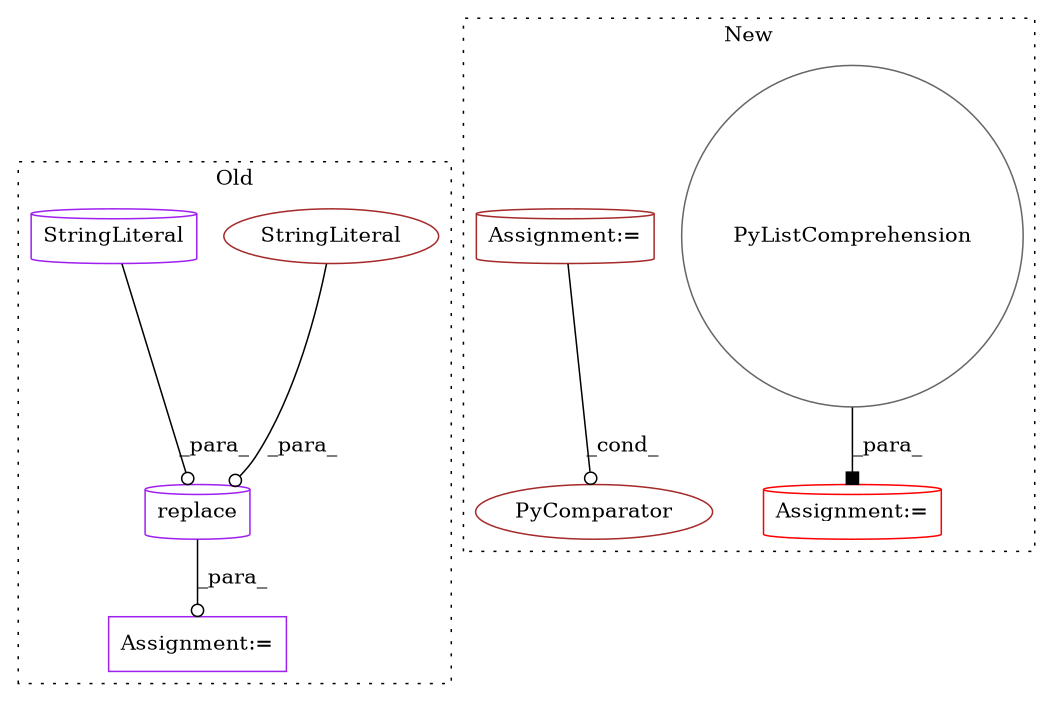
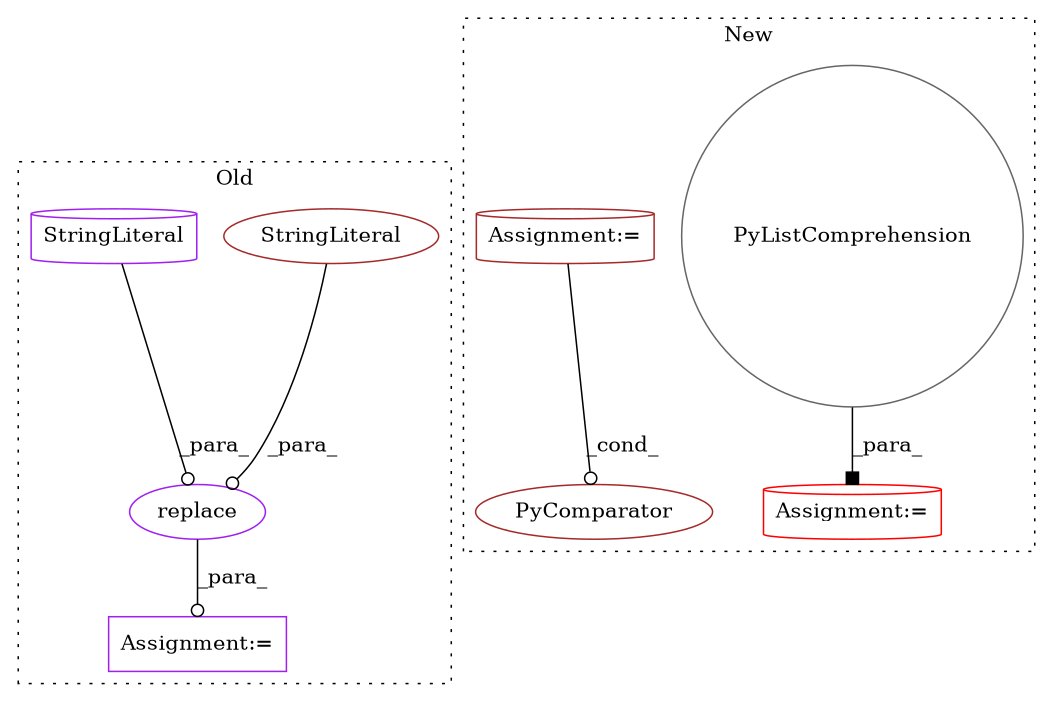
(198, 512) -> (198, 512)
